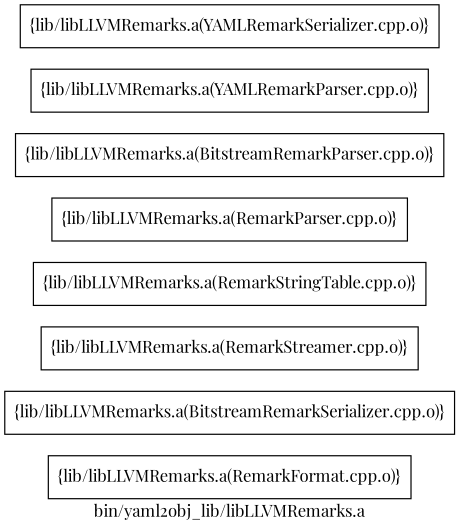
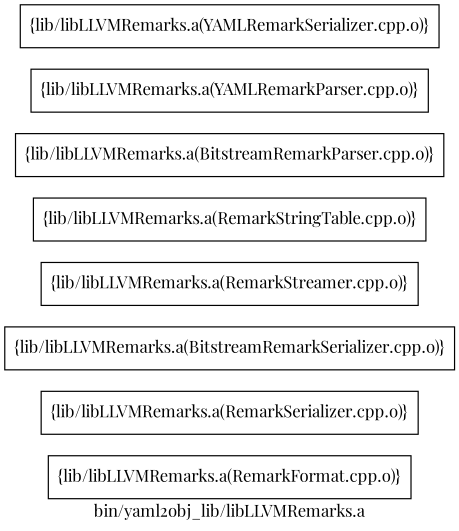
(230, 220) -> none
none -> (230, 413)
